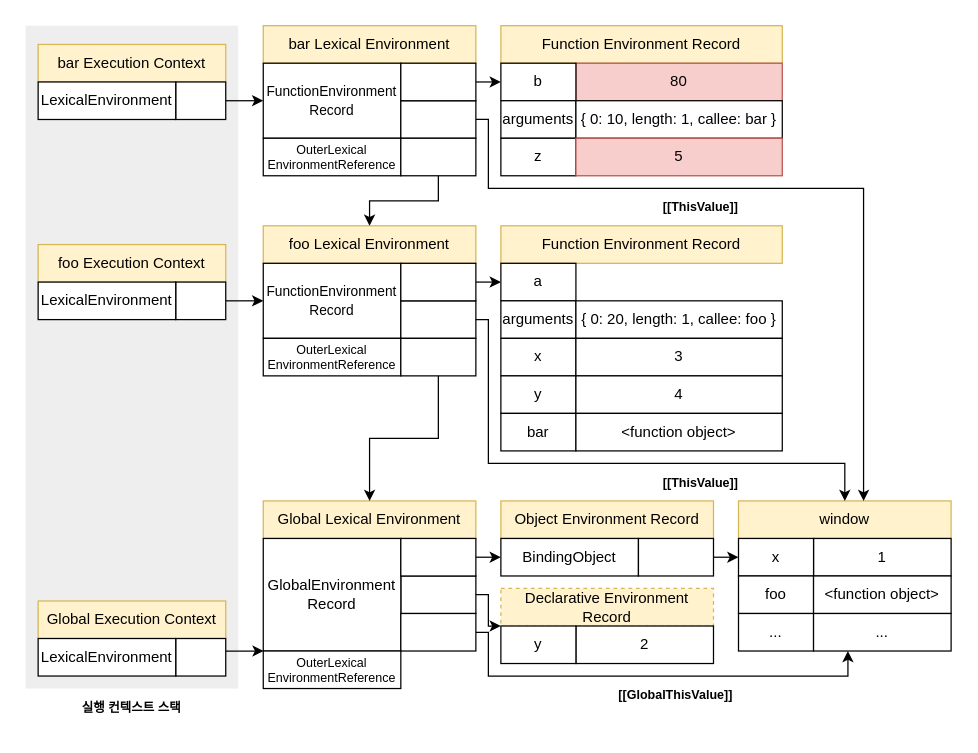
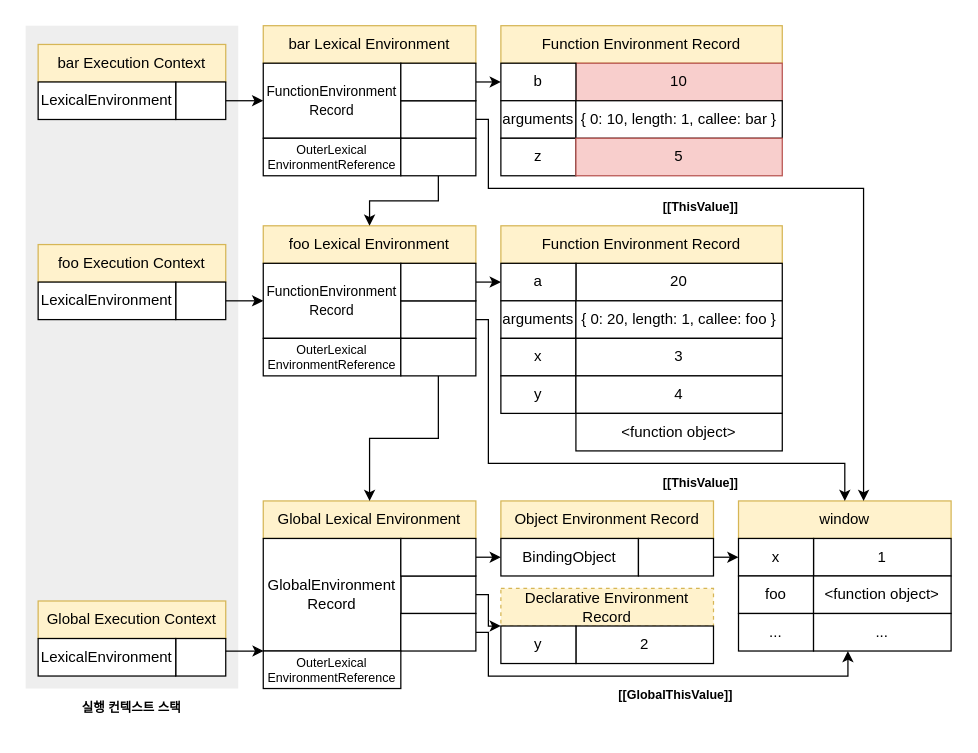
(679, 82) -> (679, 82)
none -> (679, 282)
(538, 432) -> none
